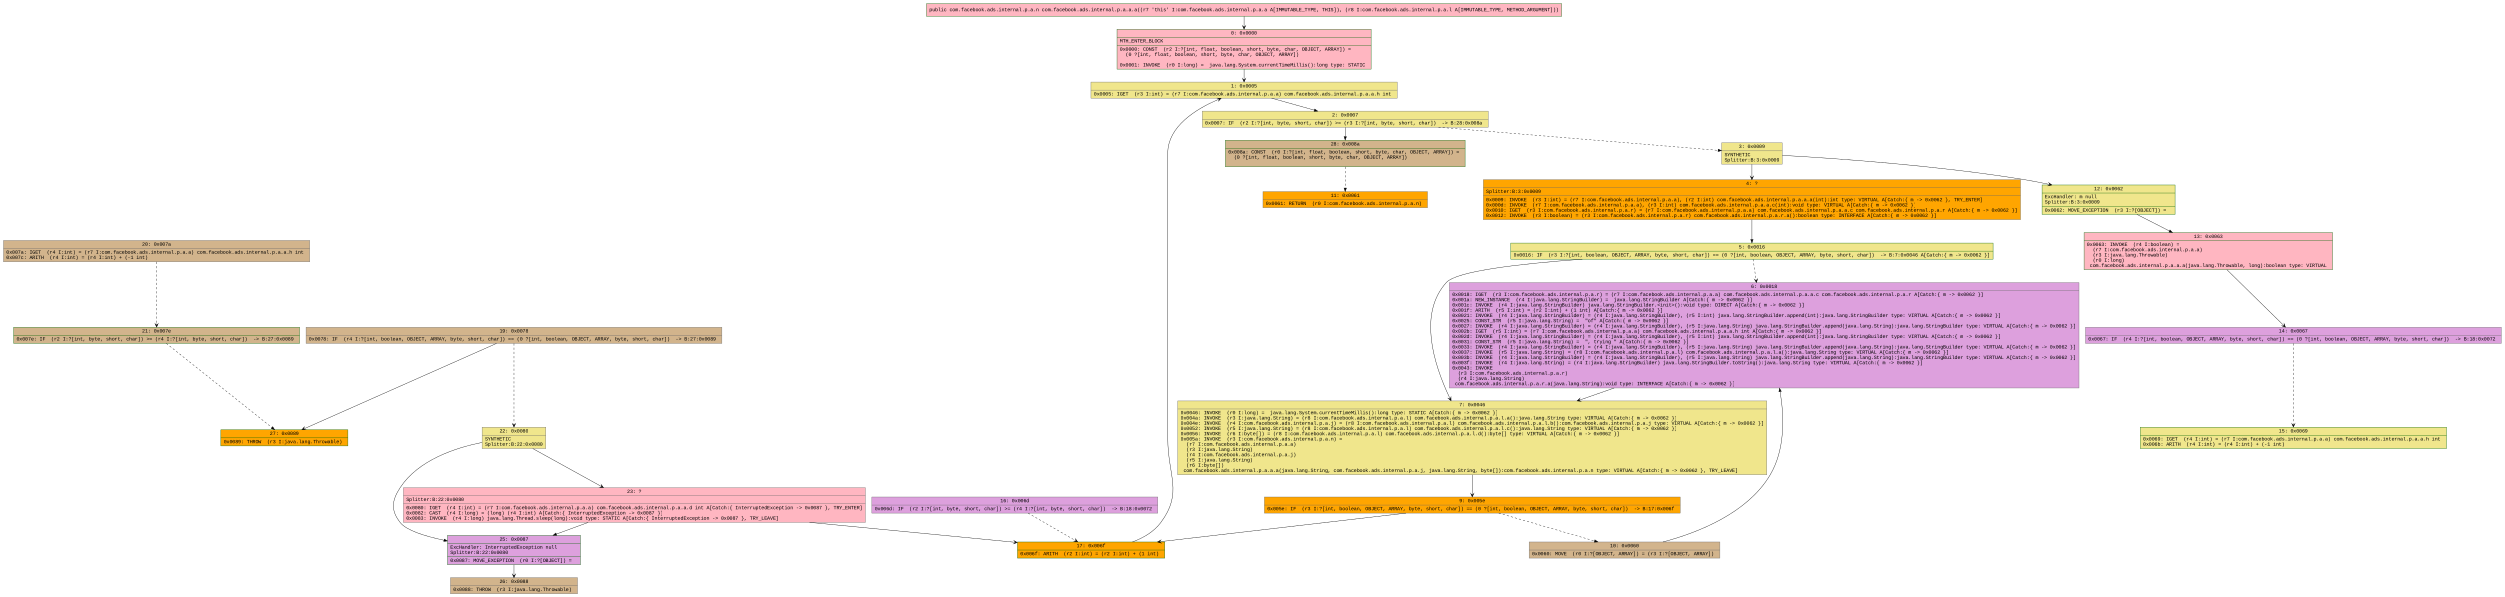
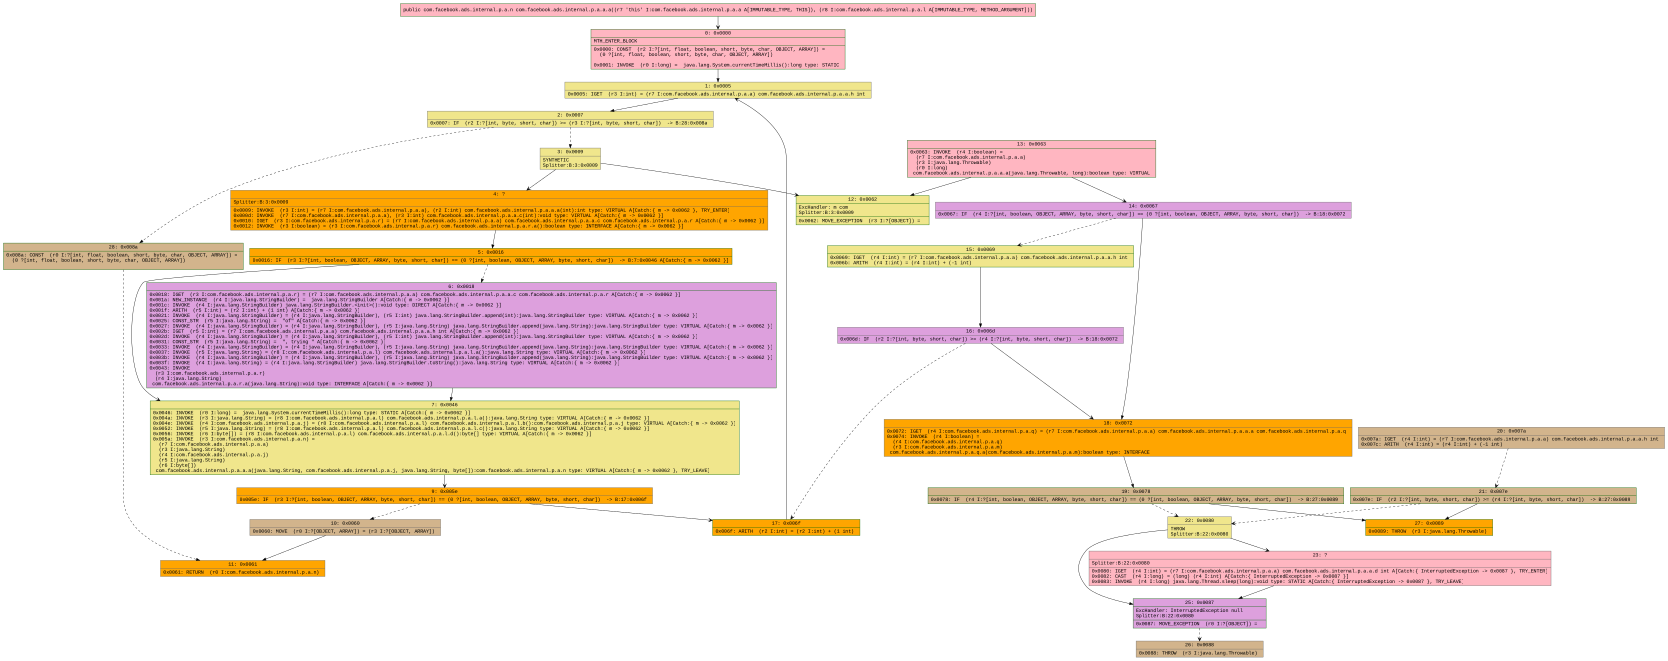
(1244, 74) -> (718, 74)
(1345, 132) -> (310, 163)
(2071, 197) -> (824, 207)
(2153, 223) -> (942, 186)
(1752, 251) -> (491, 256)
(1755, 269) -> (485, 272)
none -> (981, 295)
(514, 335) -> (1136, 496)
(1764, 335) -> (461, 335)
(219, 385) -> (1463, 511)
(401, 386) -> (1285, 512)
(1597, 394) -> (452, 393)
none -> (1118, 438)
(1472, 438) -> (445, 438)
(498, 439) -> (1178, 529)
(1757, 492) -> (296, 547)
none -> (1328, 514)
(912, 532) -> none
(514, 569) -> (1200, 633)
